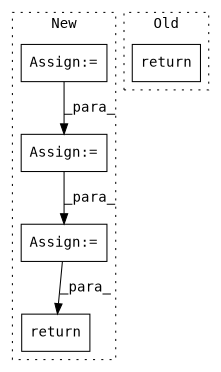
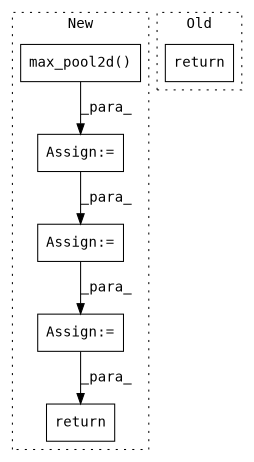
none -> (81, 63)
